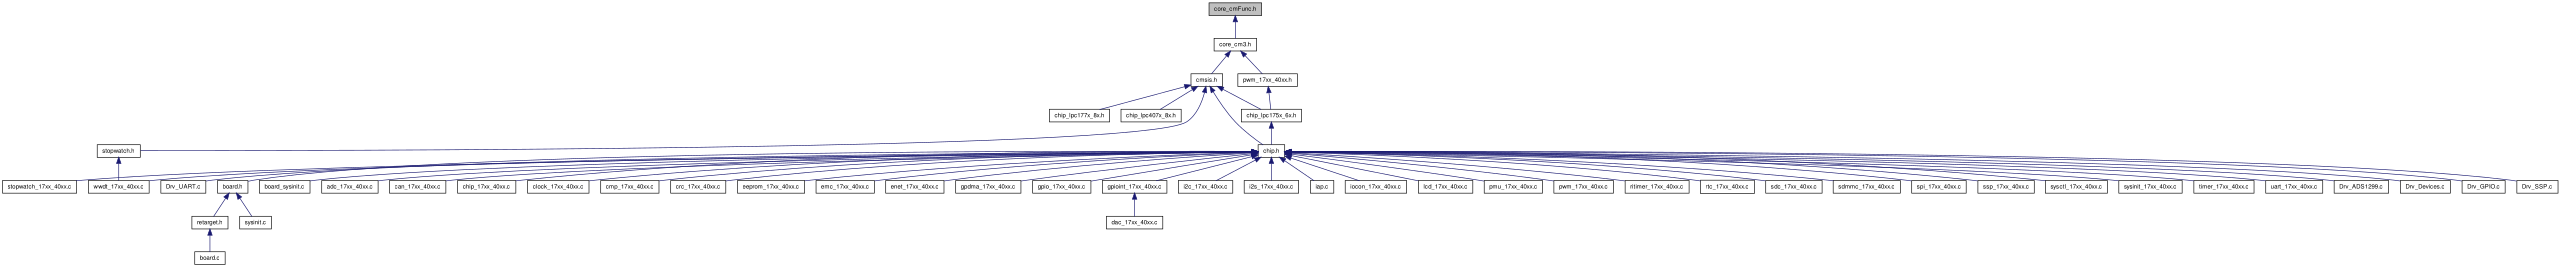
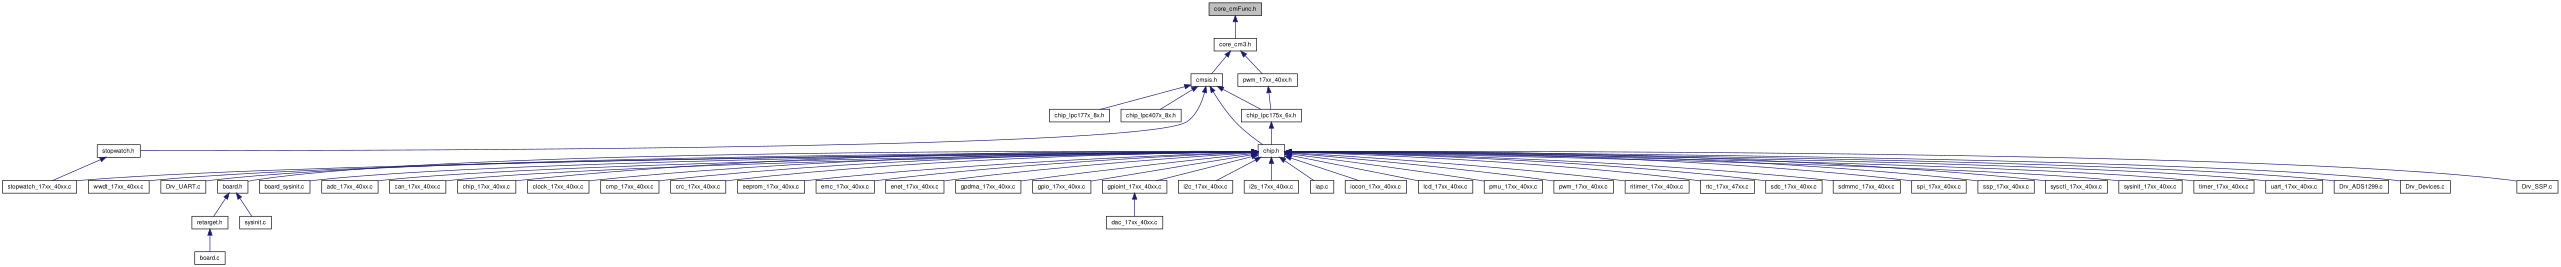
(119, 172) -> (76, 170)
(1727, 187) -> (1727, 187)
(2484, 187) -> none
